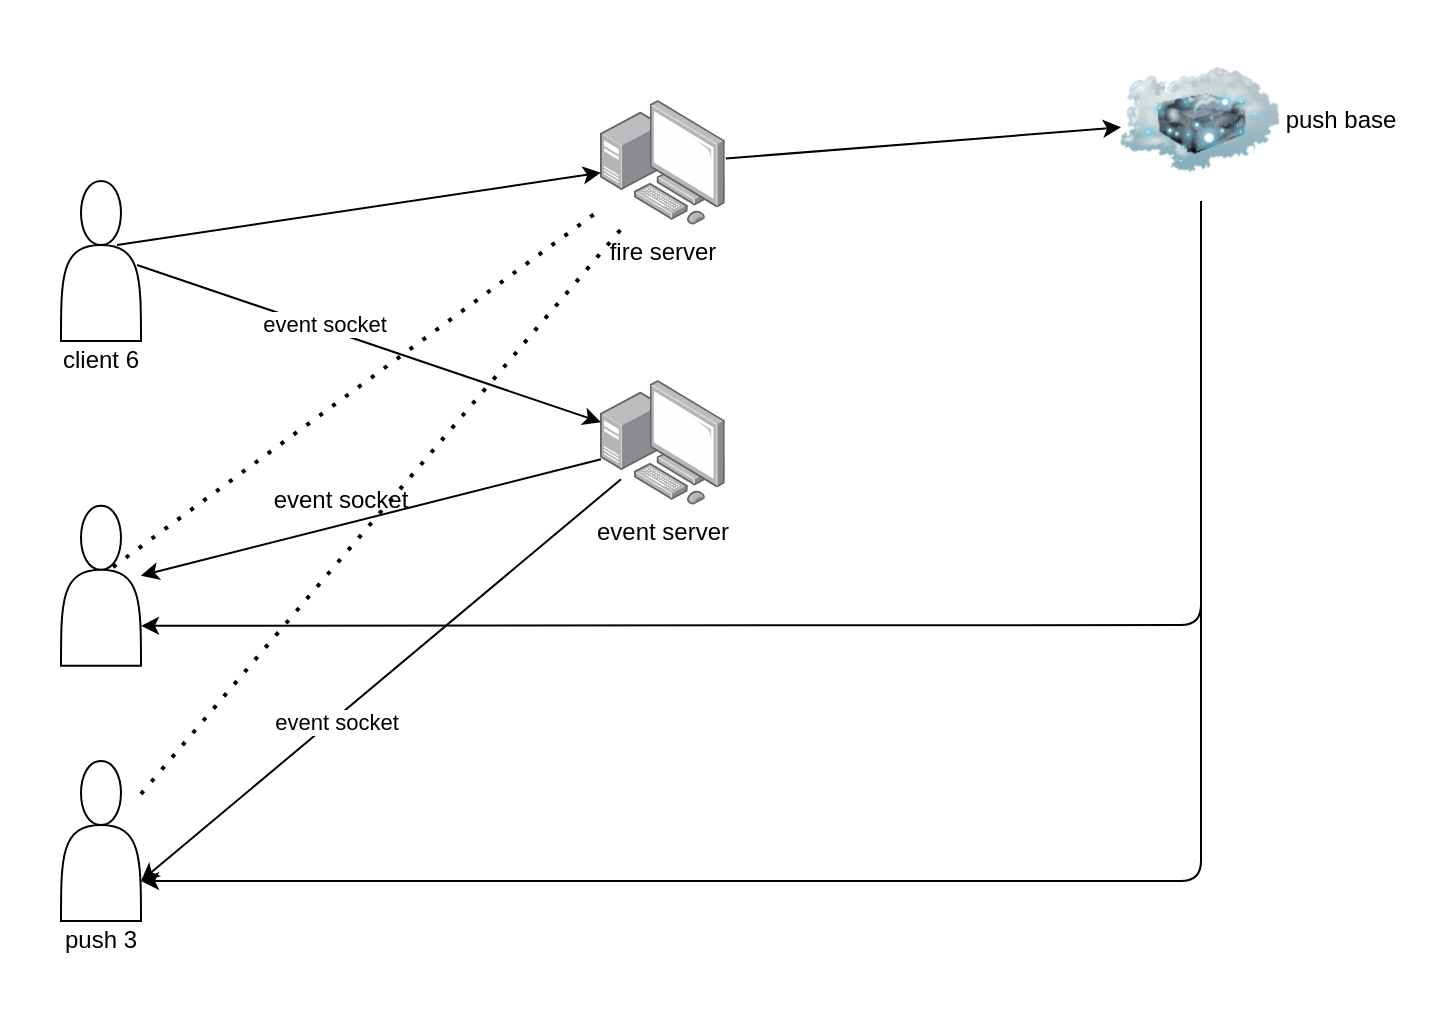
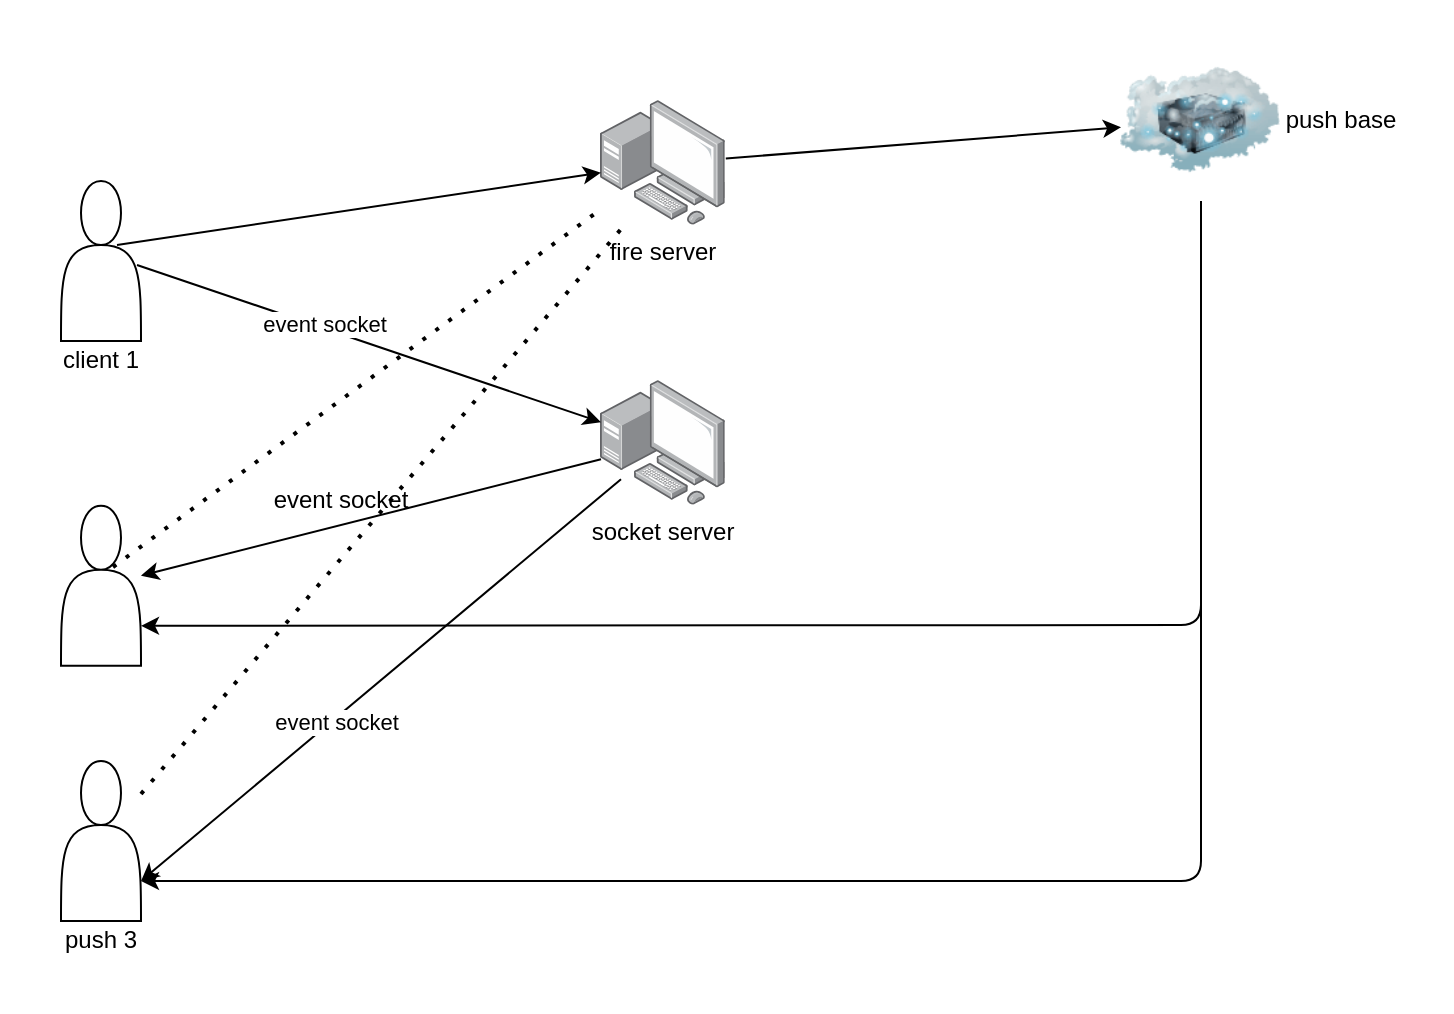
(102, 361) -> (102, 361)
(664, 533) -> (664, 533)
